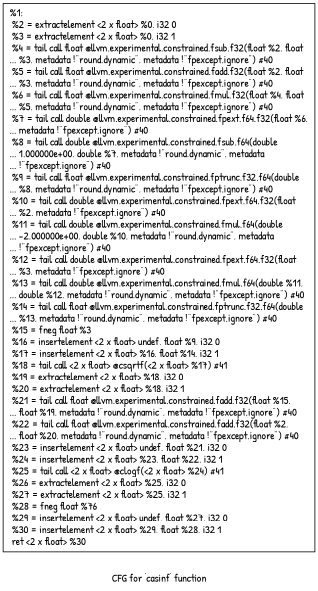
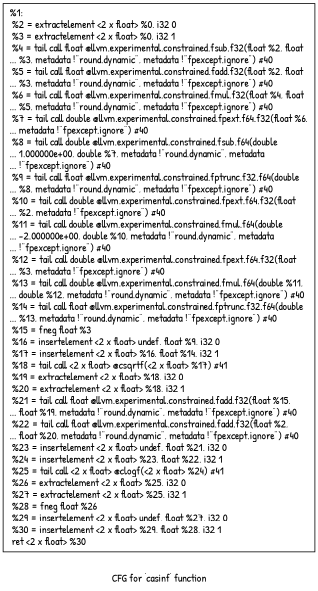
(53, 506) -> (53, 506)
